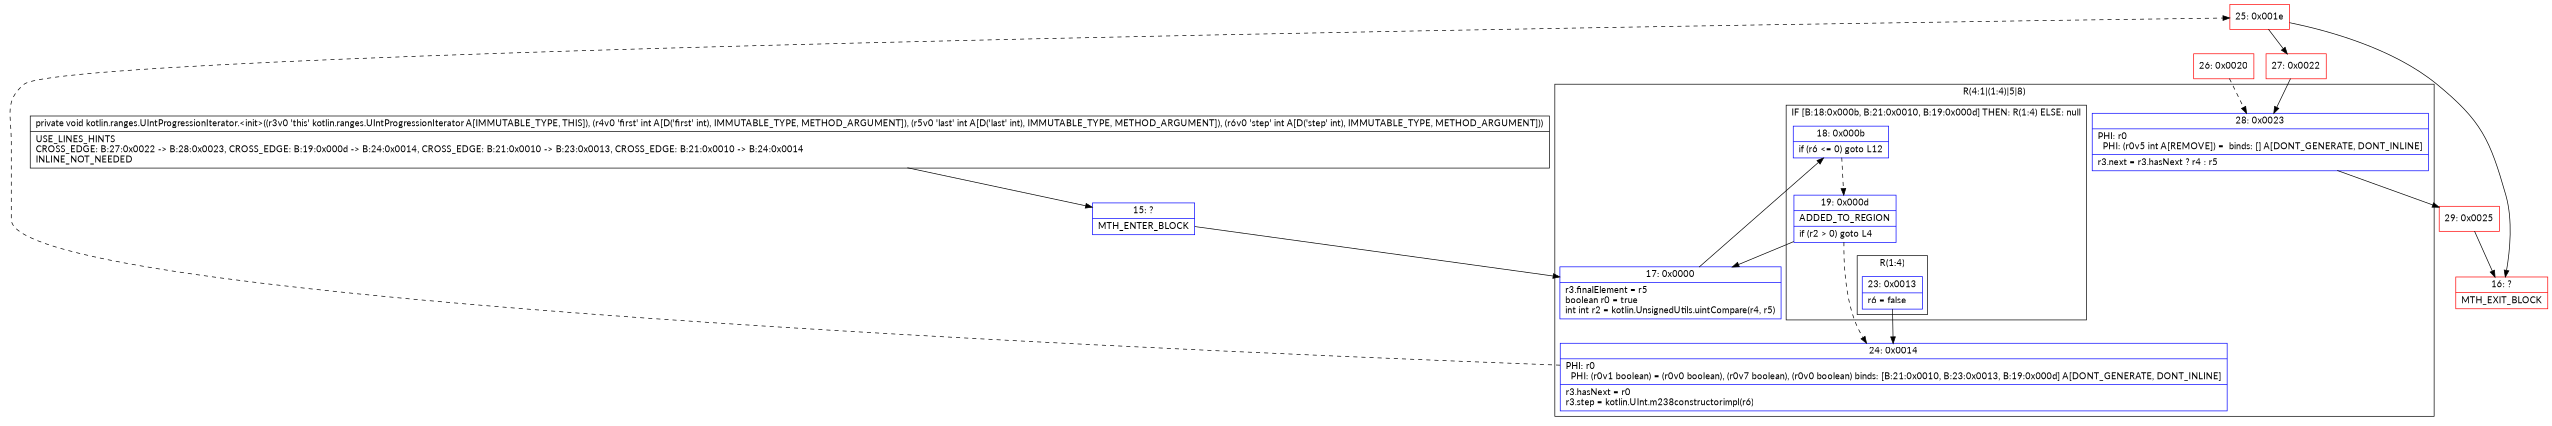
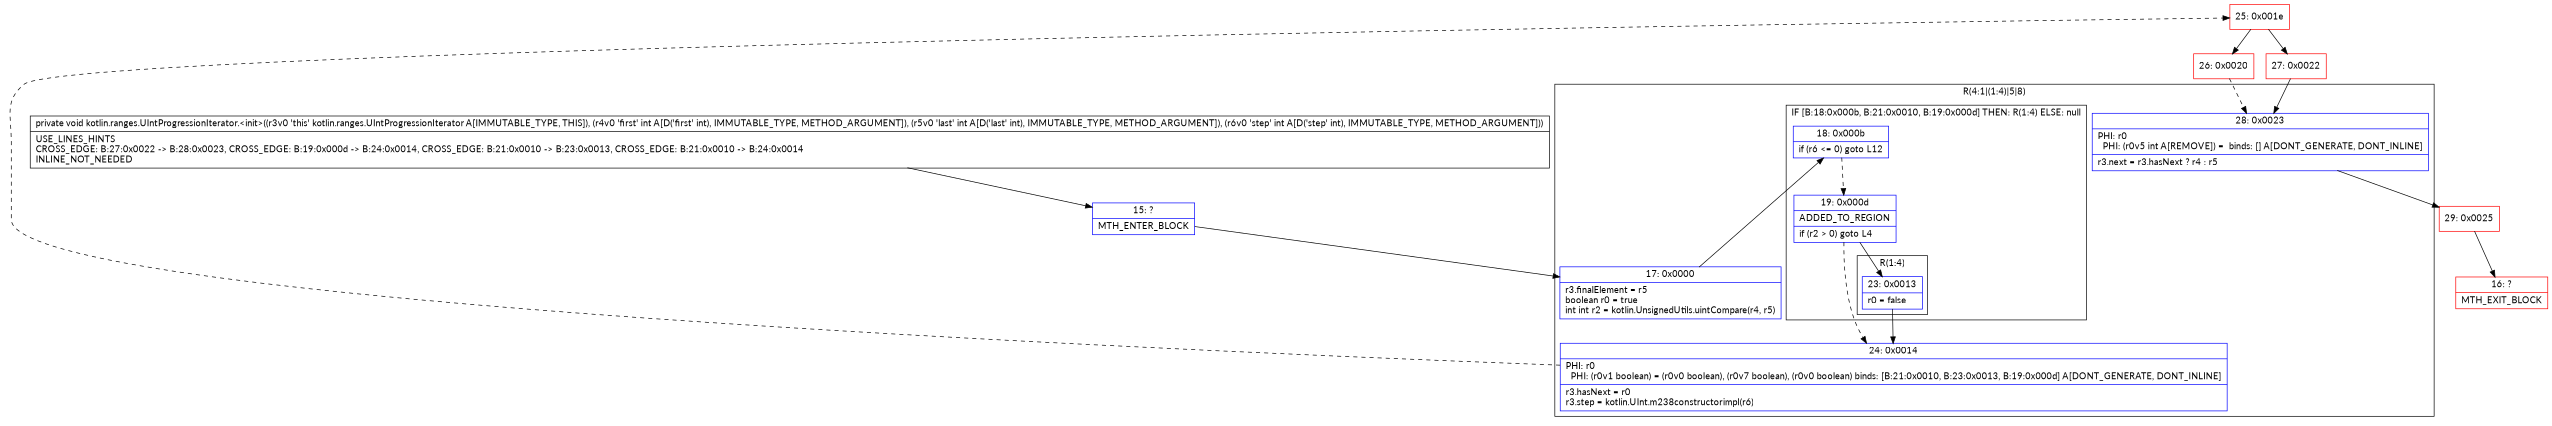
(2455, 100) -> (2244, 39)
(1766, 253) -> (1872, 260)
(1887, 301) -> (1887, 301)
